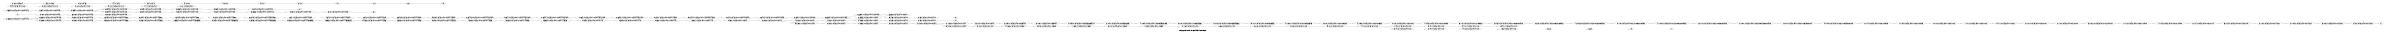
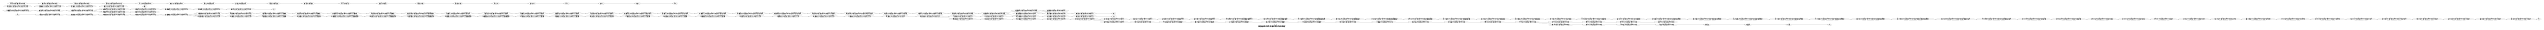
none -> (209, 3)
(187, 12) -> none
none -> (145, 15)
